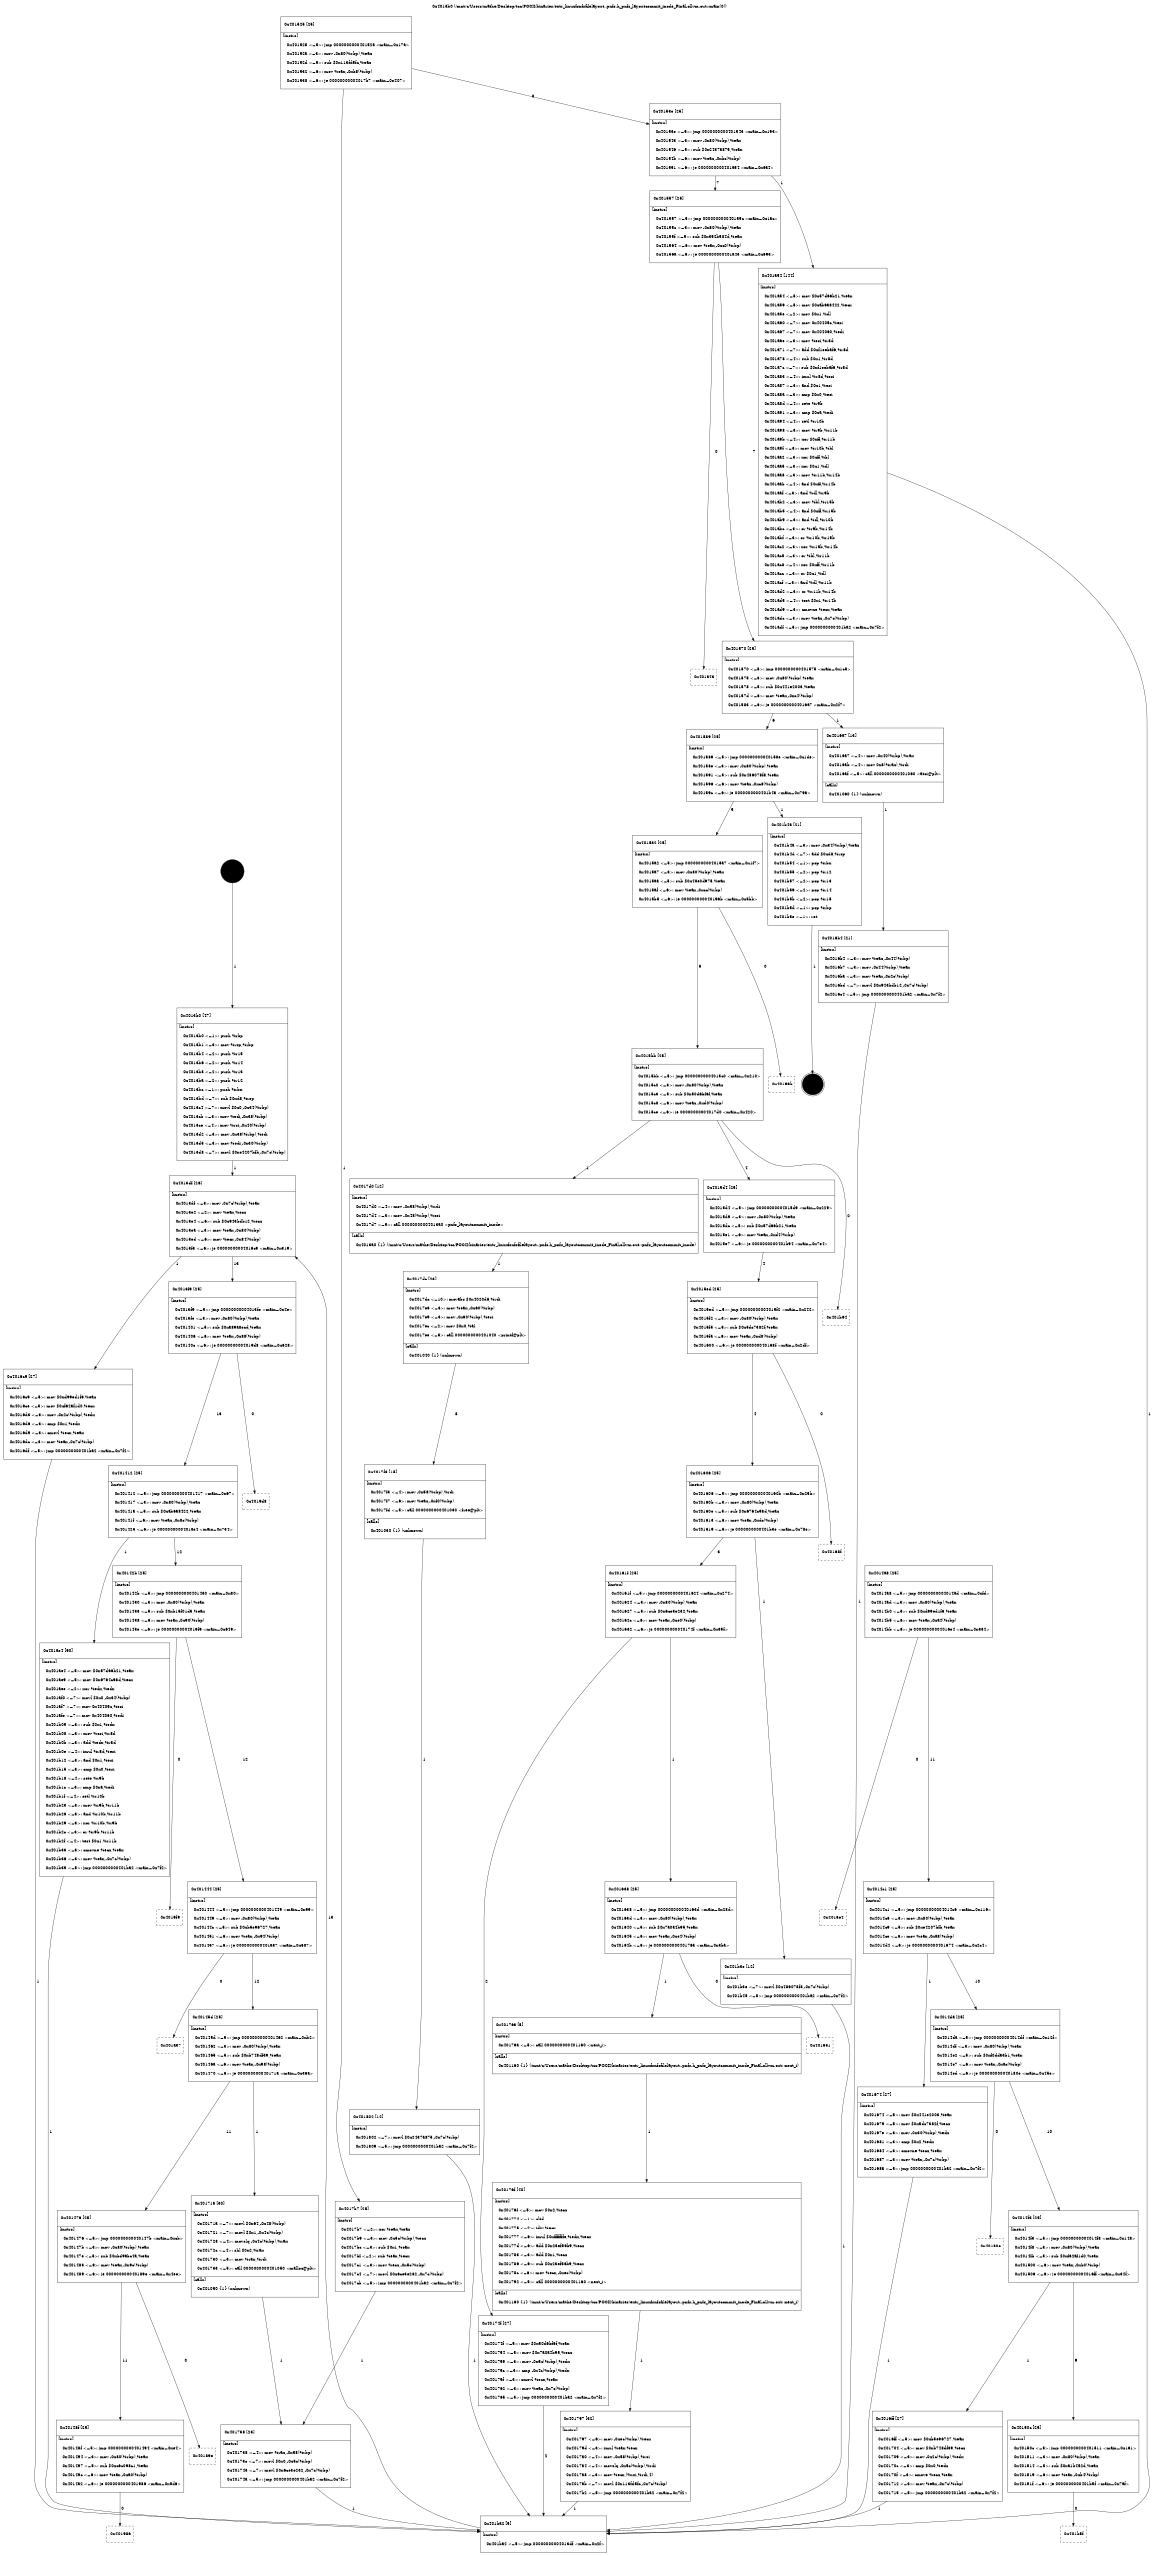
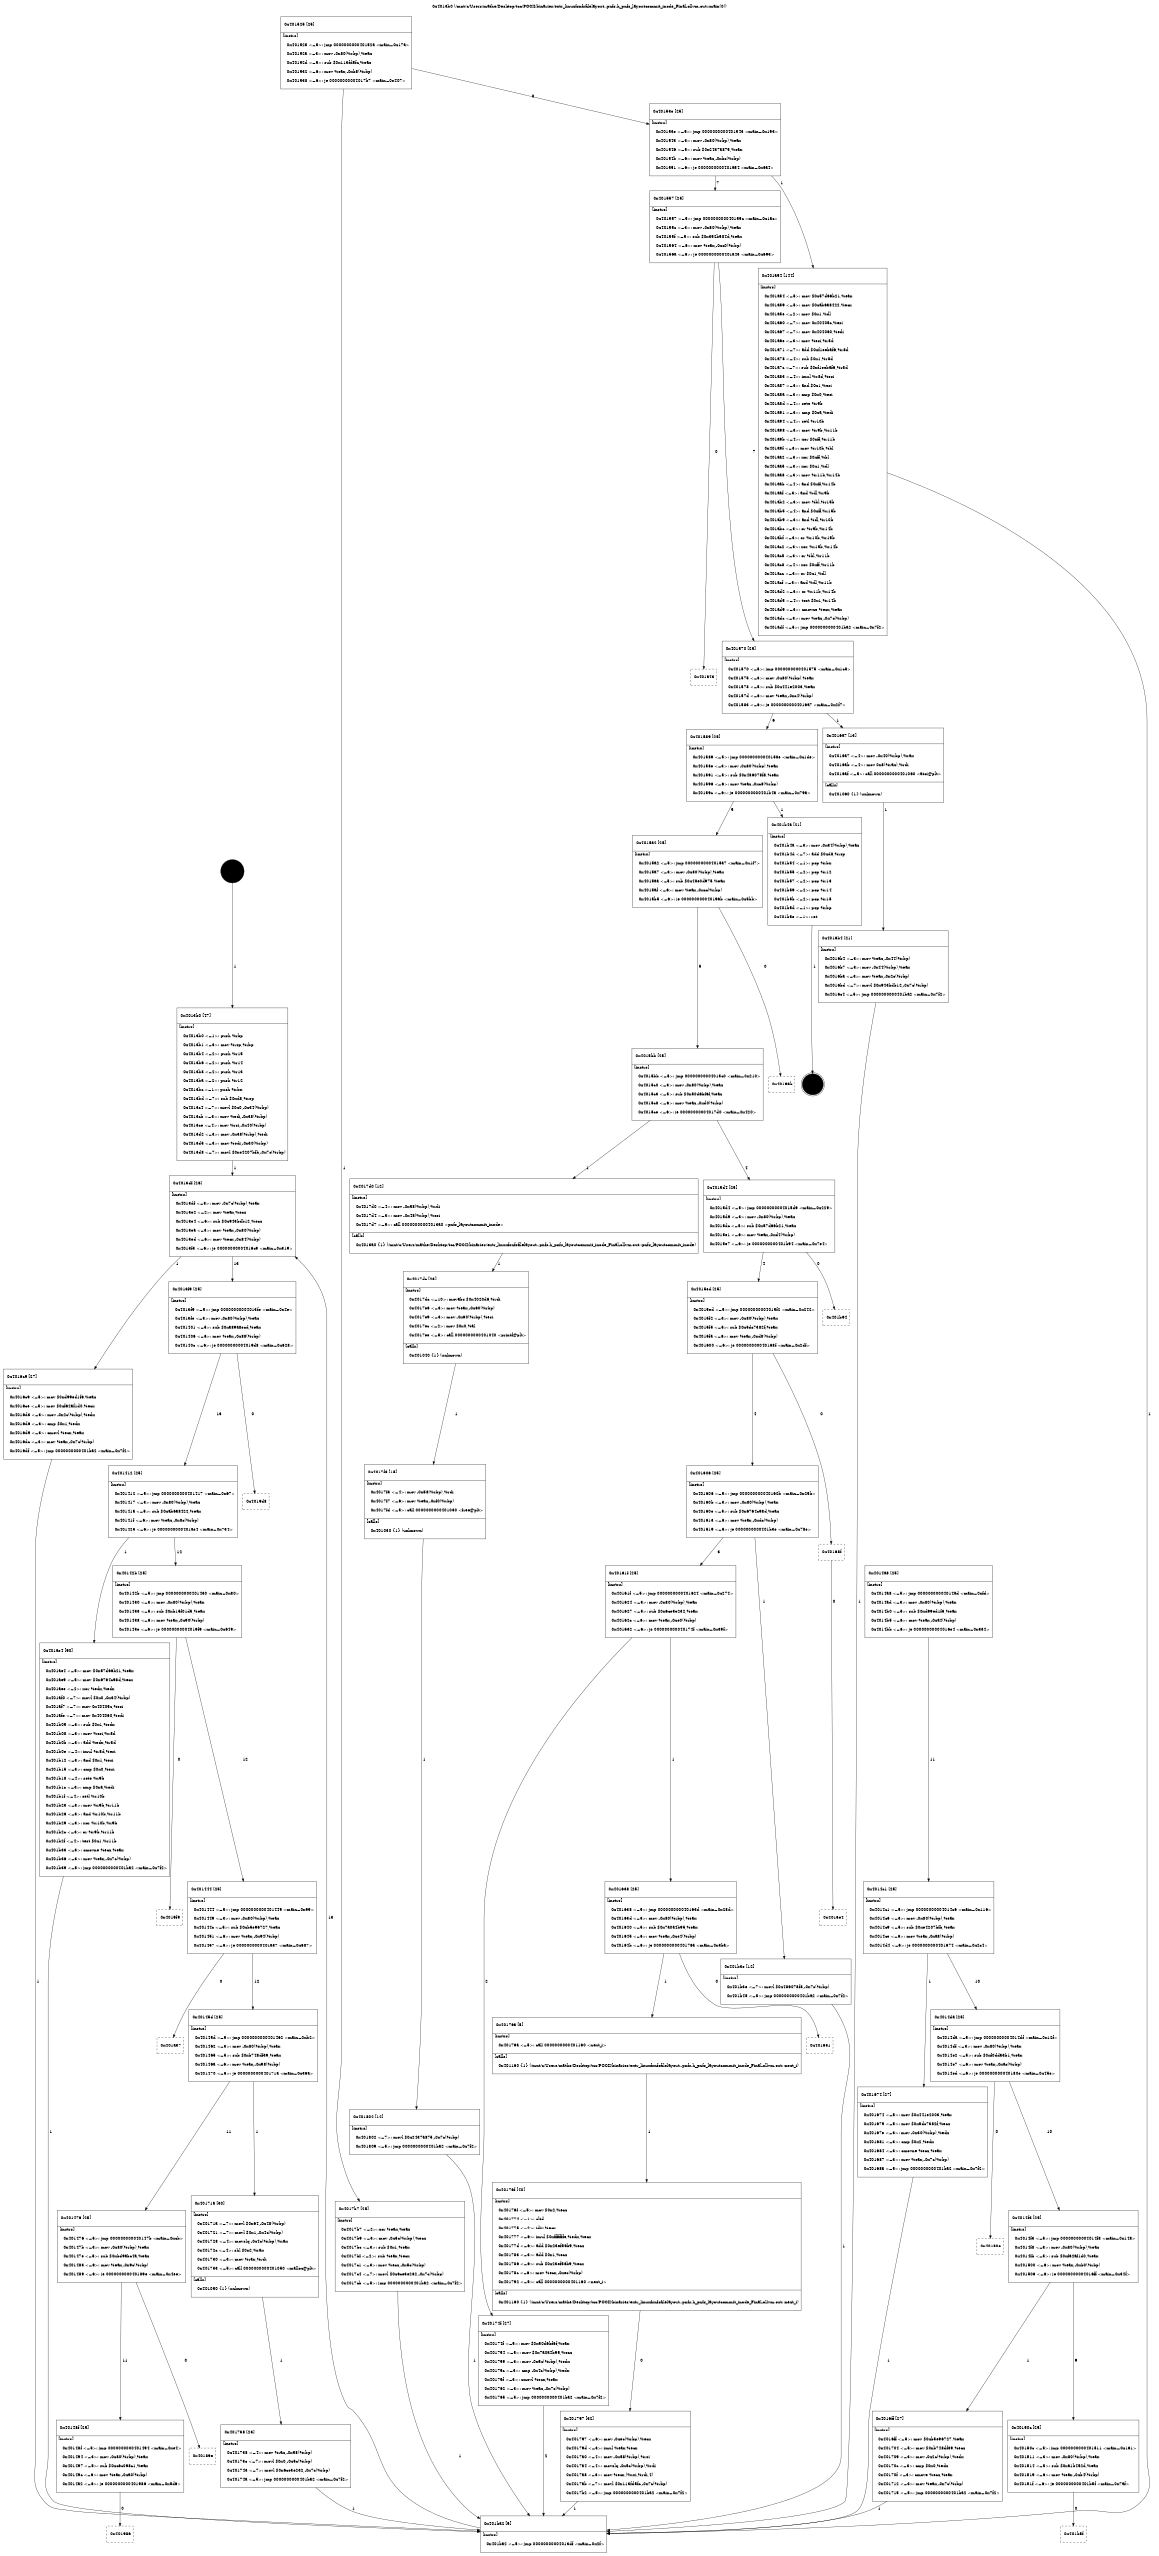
(836, 1174) -> (824, 1278)
(456, 1414) -> (456, 1414)
(877, 1772) -> (832, 1733)
(340, 2357) -> (414, 2414)
(641, 2361) -> (641, 2361)
